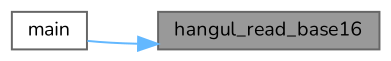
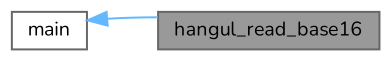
(113, 43) -> (133, 18)
